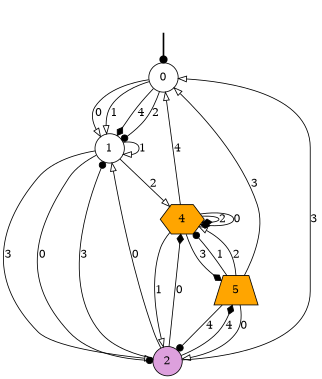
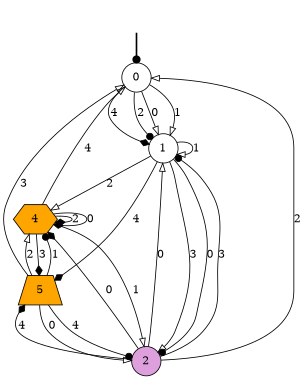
(314, 219) -> (298, 219)
none -> (118, 225)
